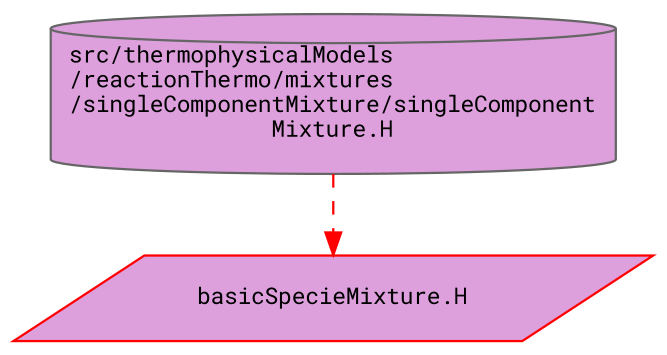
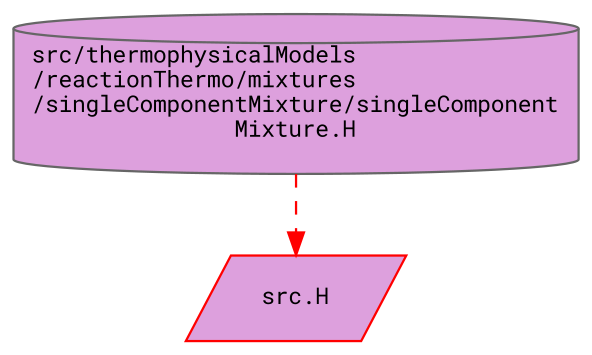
(333, 298) -> (296, 298)
